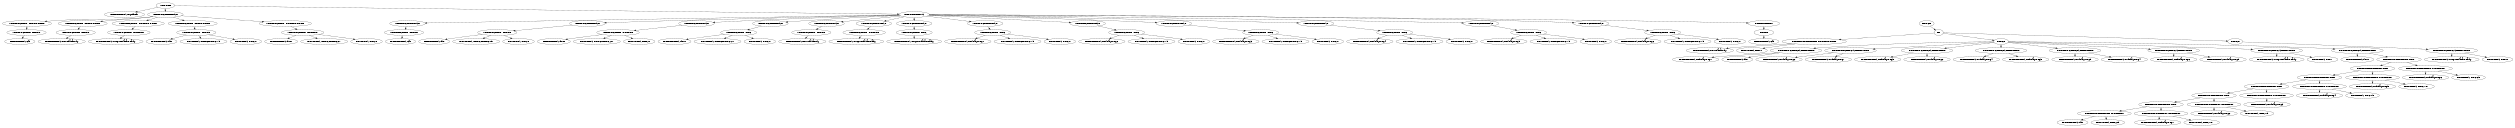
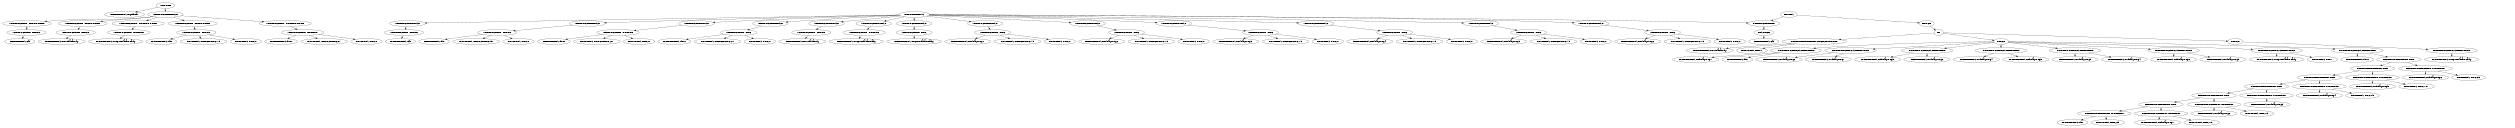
(536, 10) -> none
none -> (1789, 14)
(1764, 24) -> (1764, 24)
(1764, 32) -> (1764, 32)
(1814, 42) -> (1814, 42)
(2498, 60) -> none
